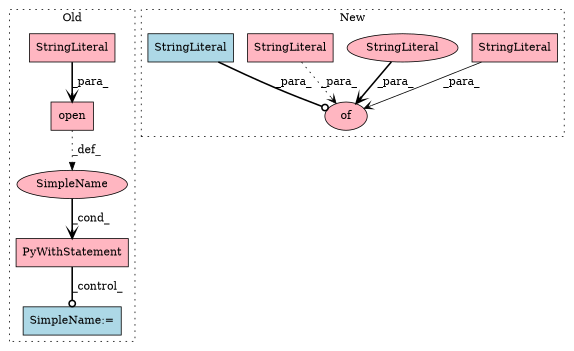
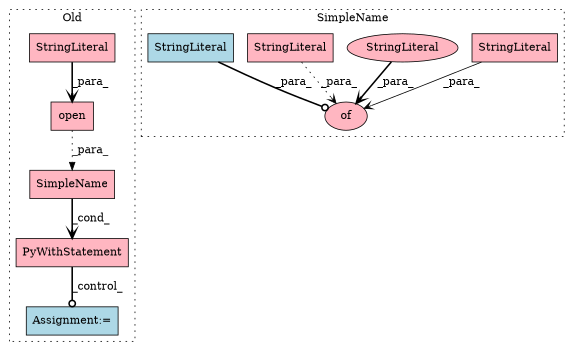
(353, 18) -> (353, 18)
(87, 150) -> (90, 150)
(72, 184) -> (72, 184)
(72, 321) -> (72, 321)
